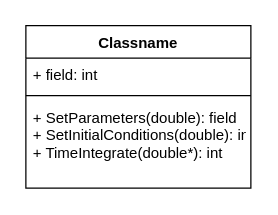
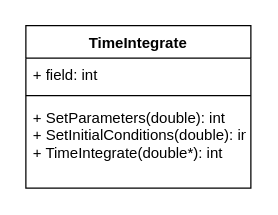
(138, 43) -> (138, 43)
(147, 118) -> (140, 118)
